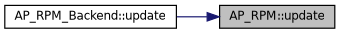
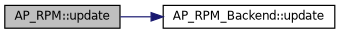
(192, 17) -> (136, 17)
